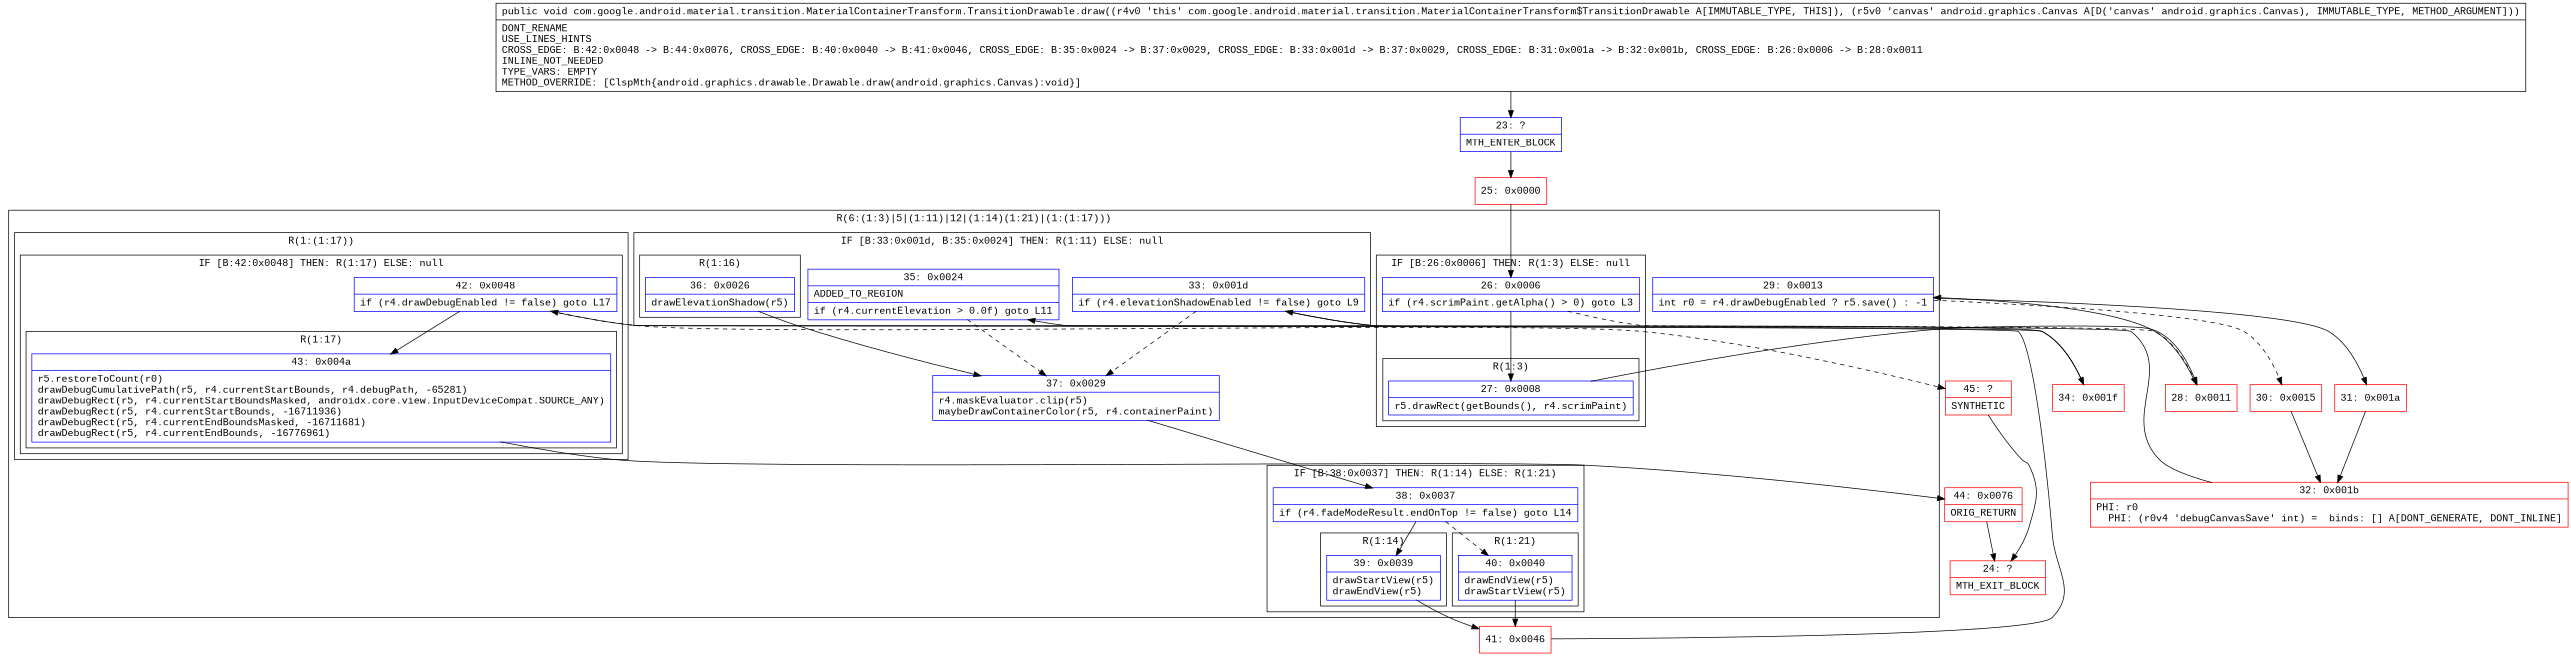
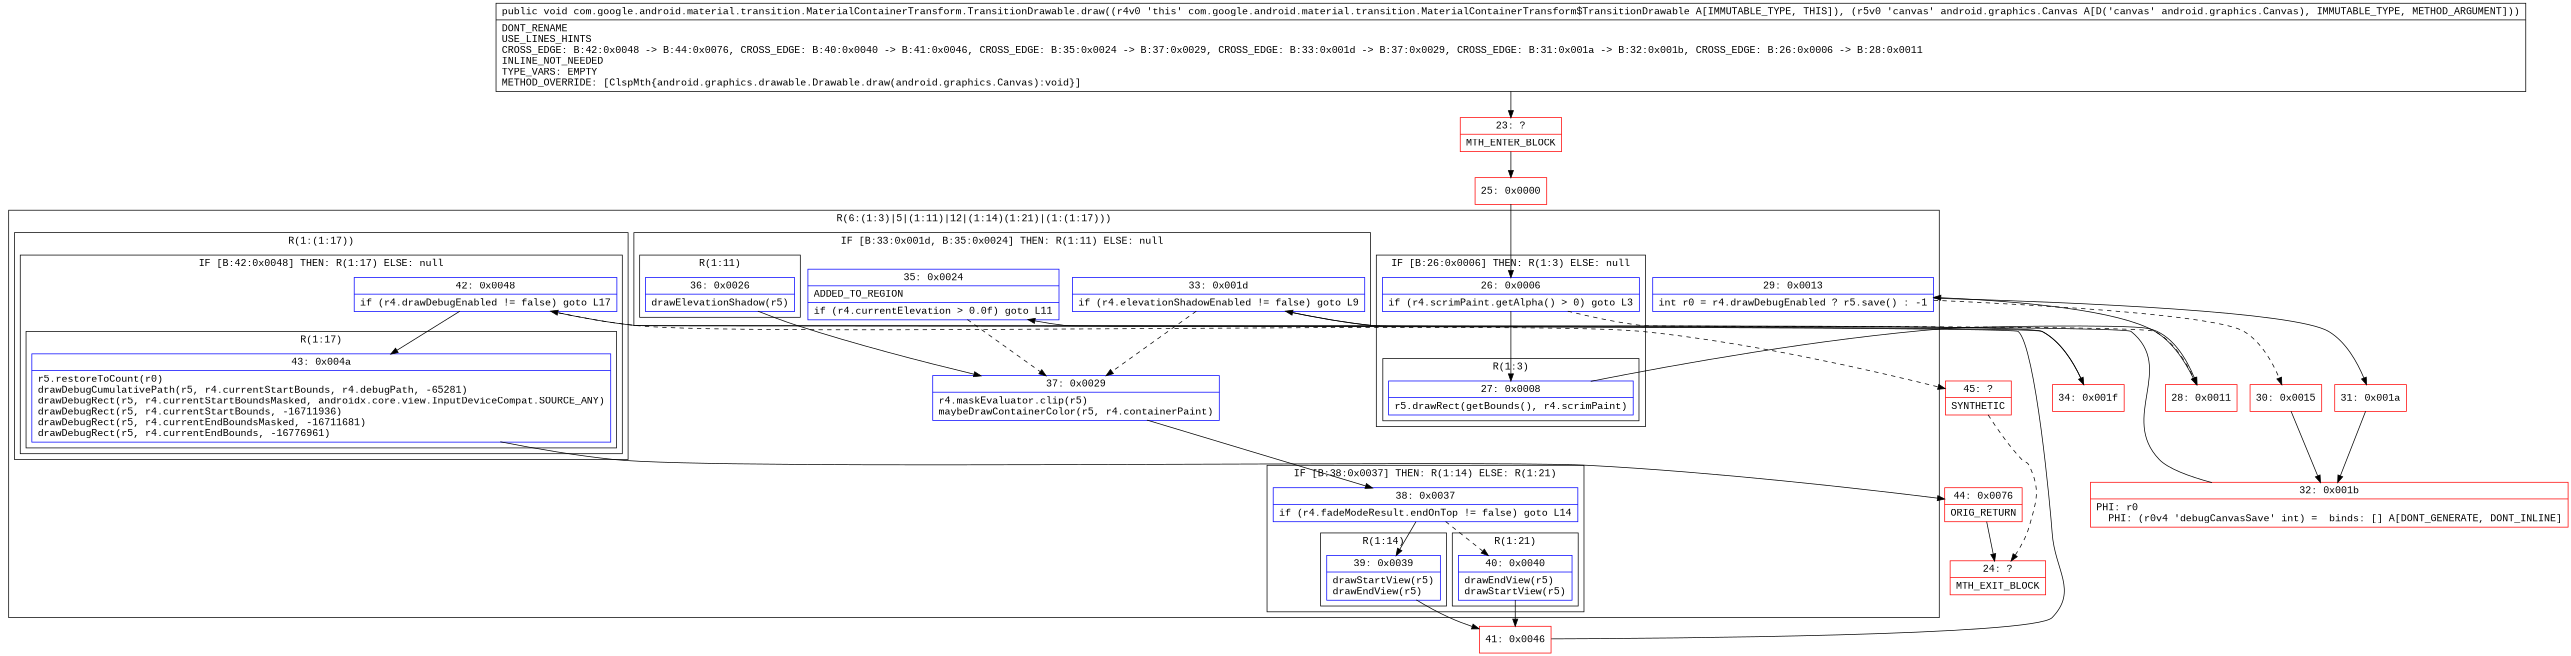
(1511, 135) -> (1511, 135)
(720, 263) -> (720, 263)
(2034, 479) -> (2034, 479)
